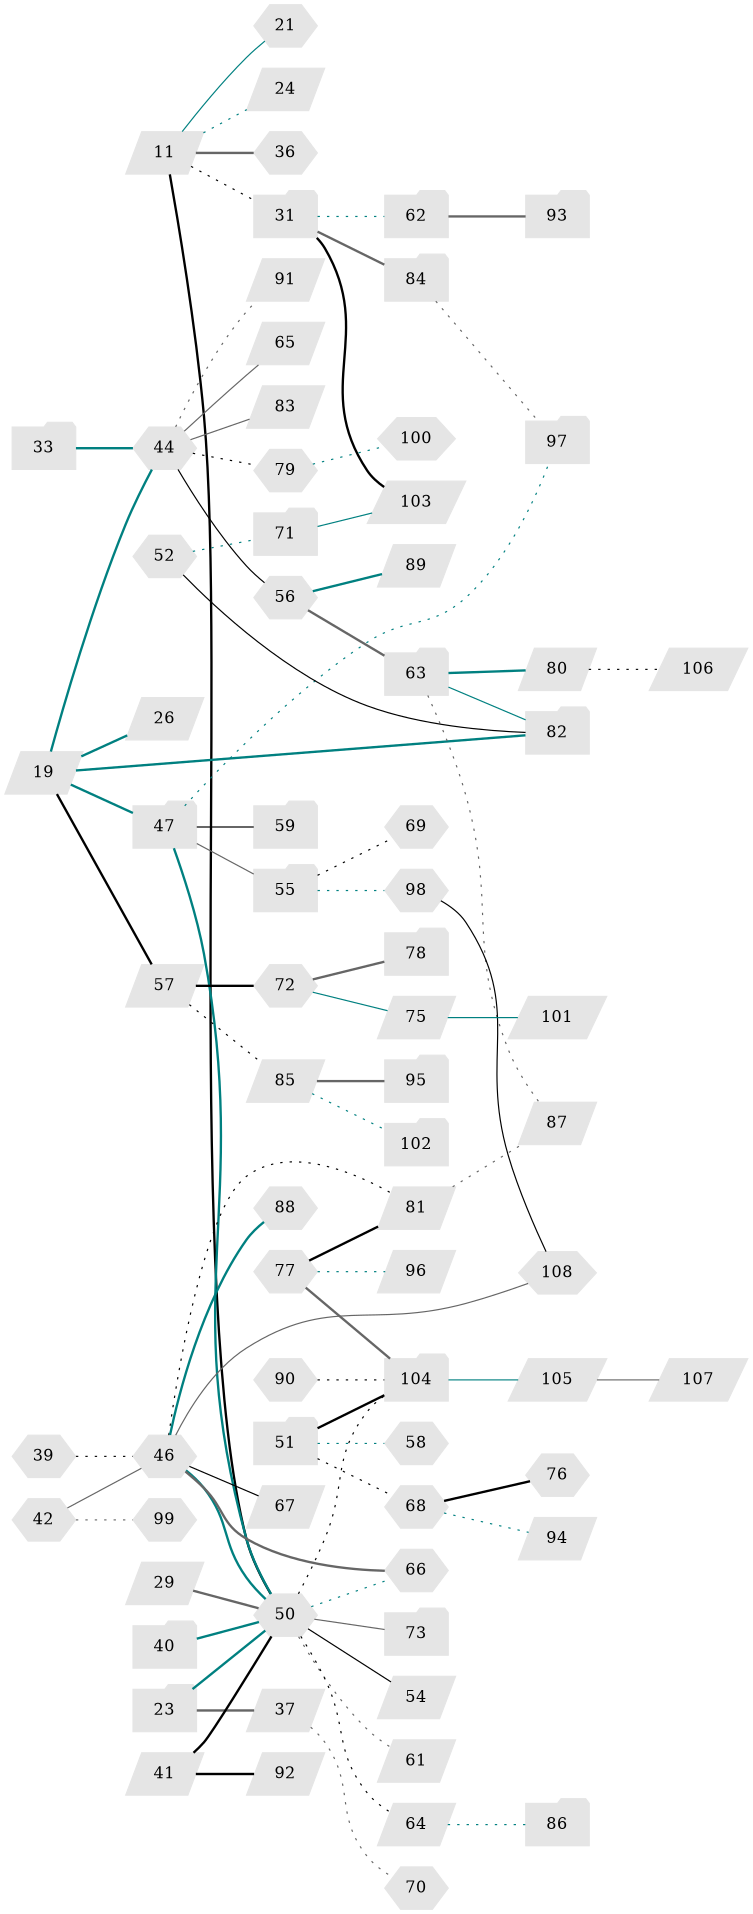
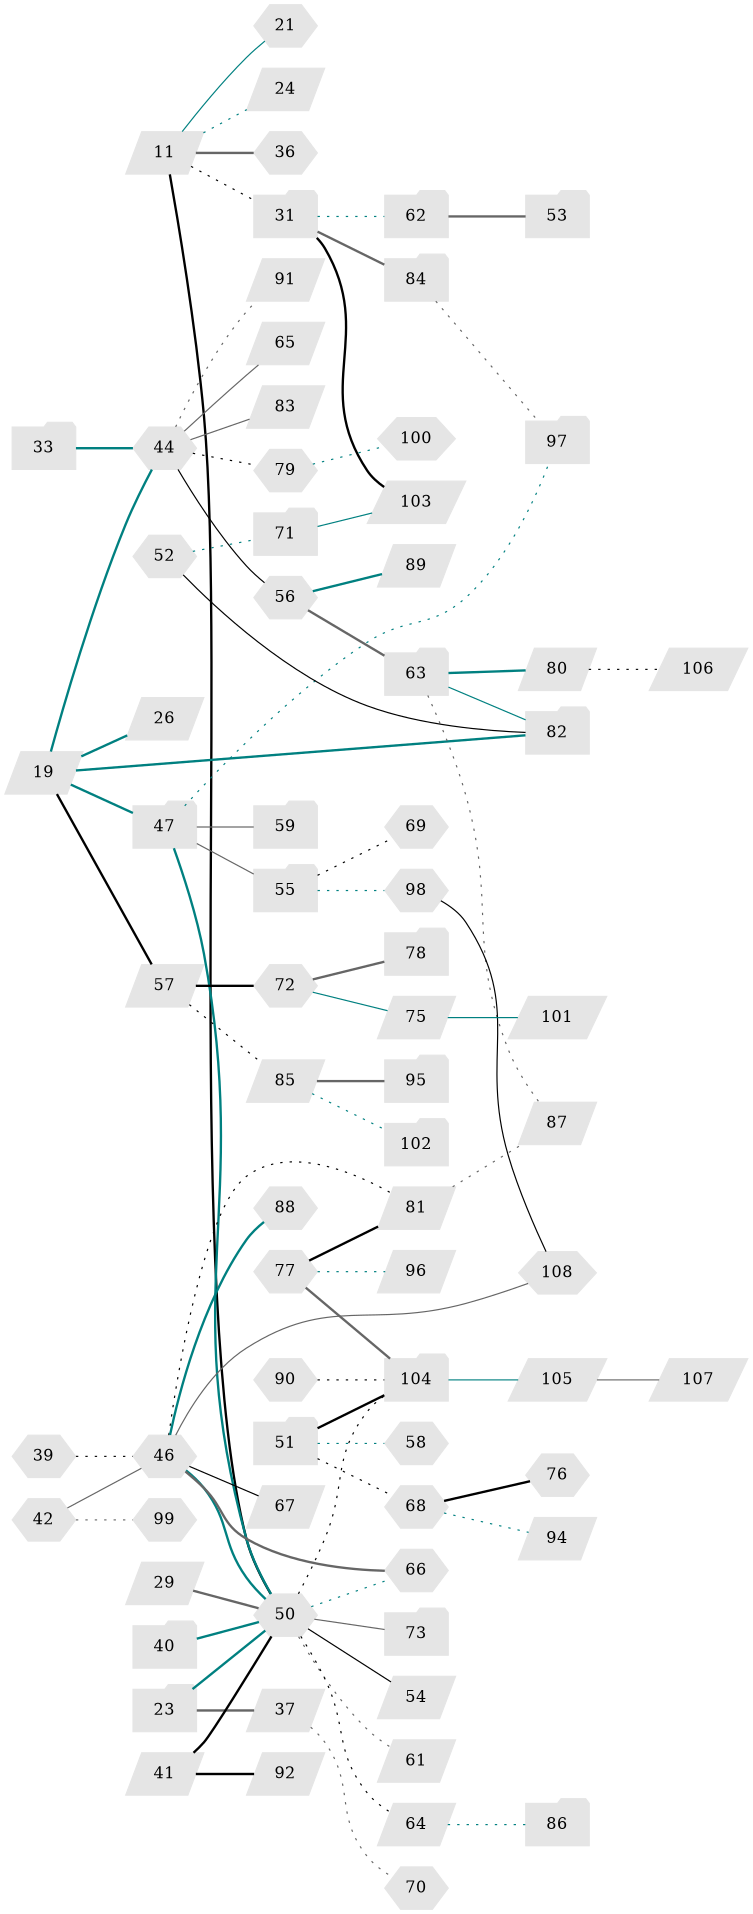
(558, 216) -> (558, 216)
(225, 827) -> (225, 827)
